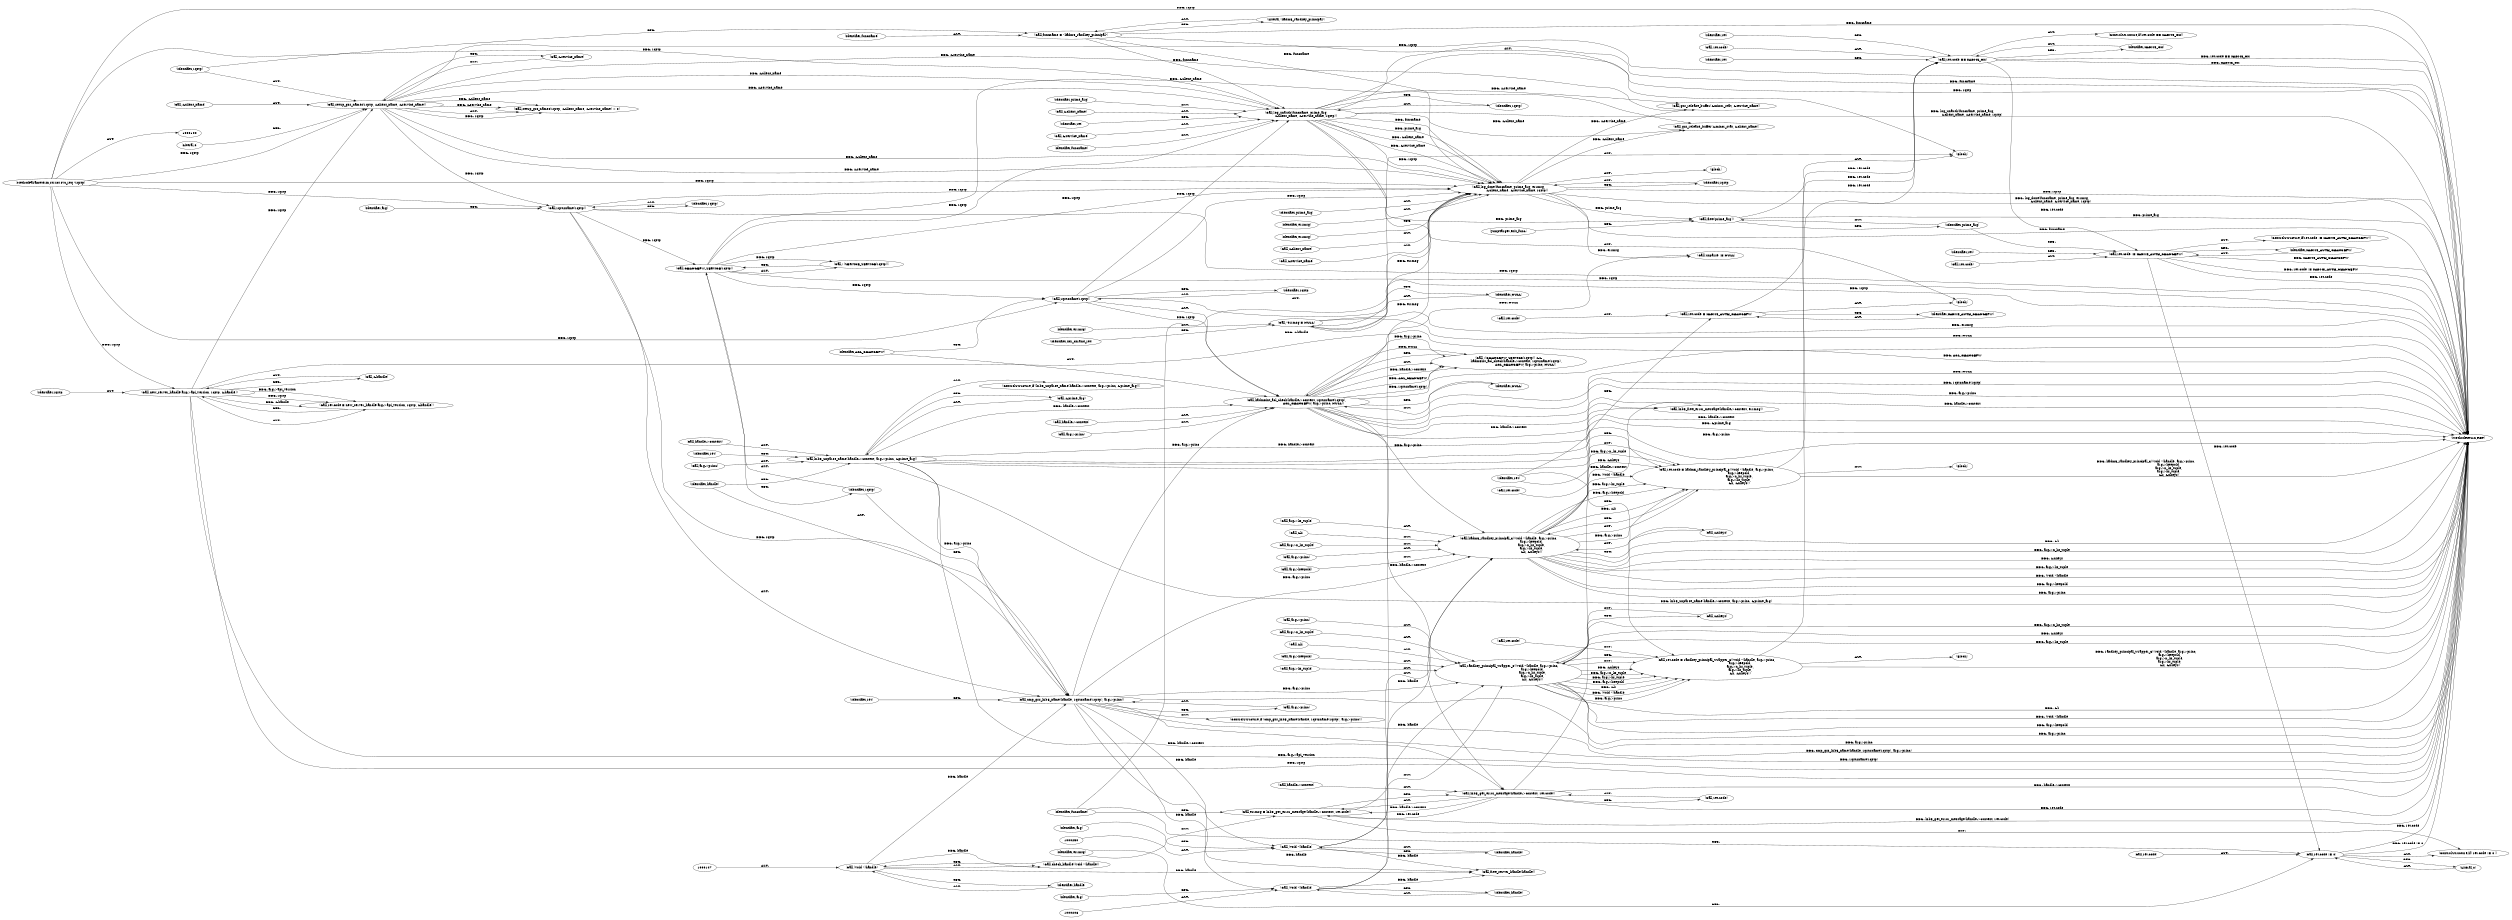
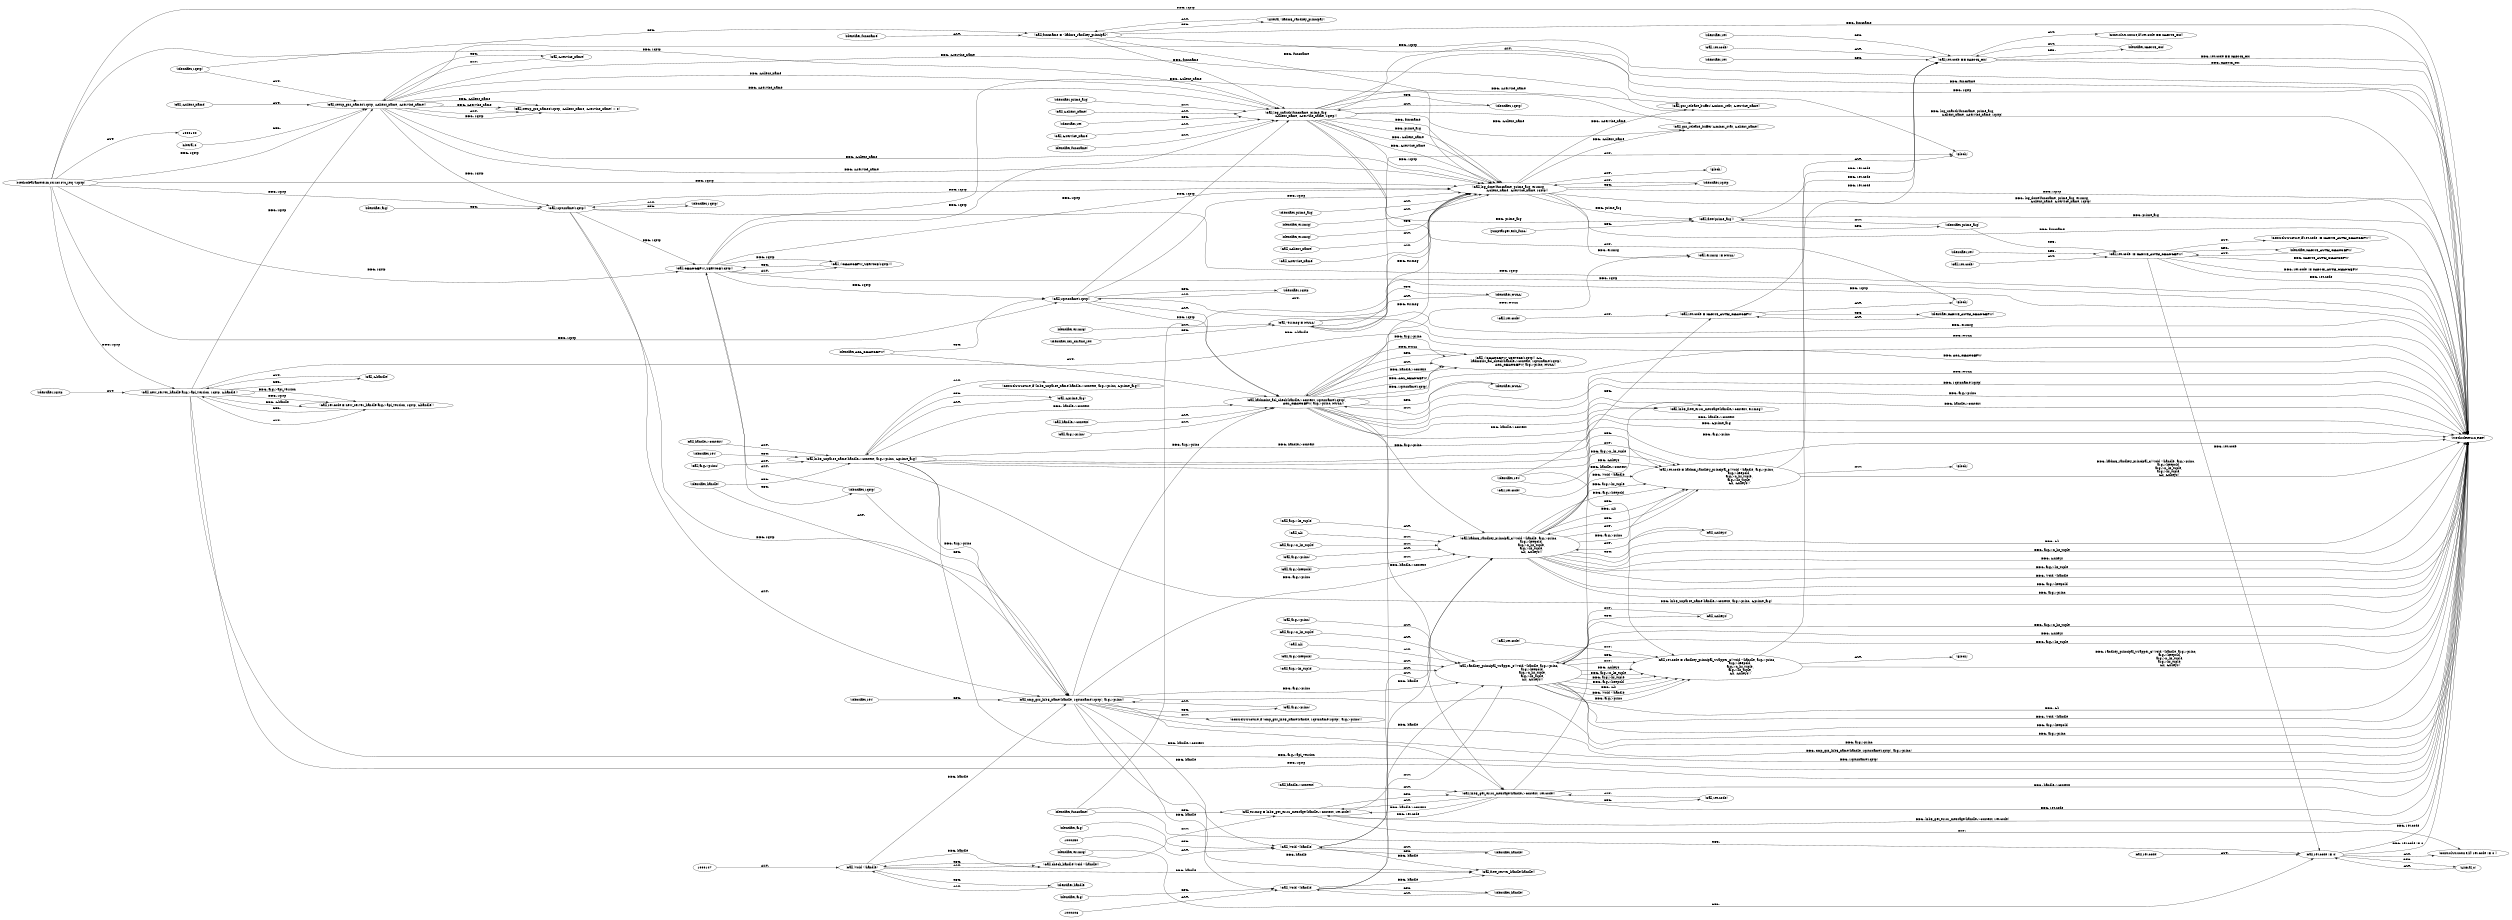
(2010, 196) -> none
(1716, 256) -> (1716, 256)
(862, 264) -> (862, 264)
none -> (359, 278)
